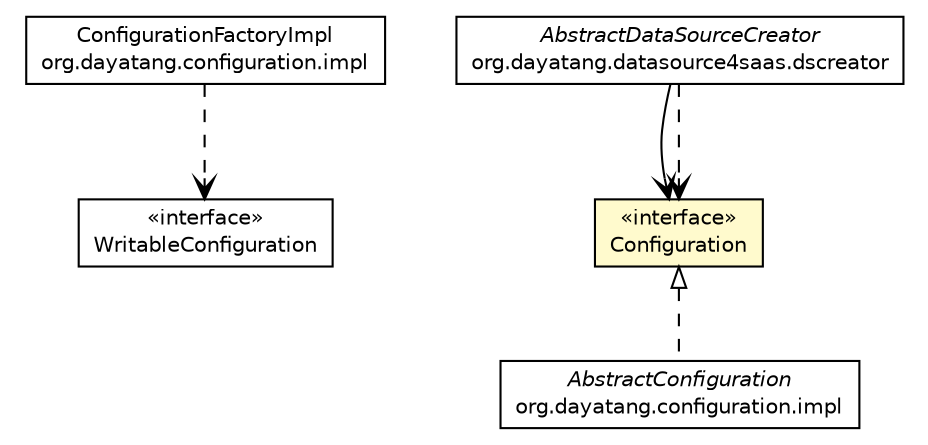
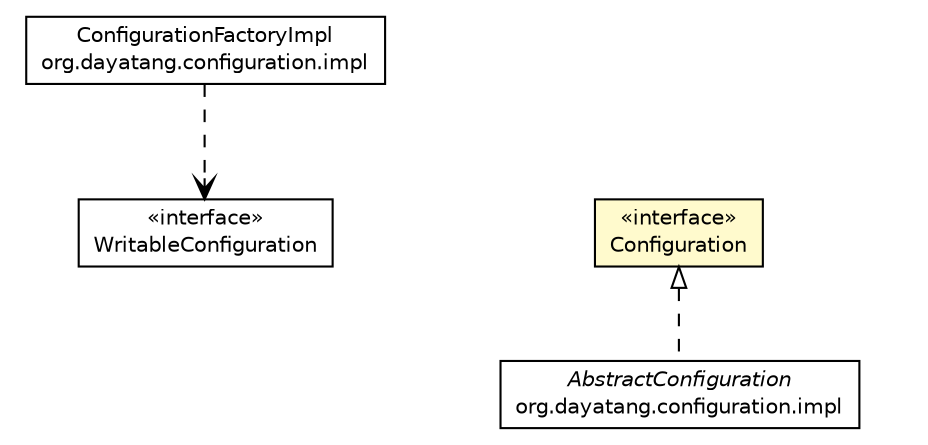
(679, 50) -> none
